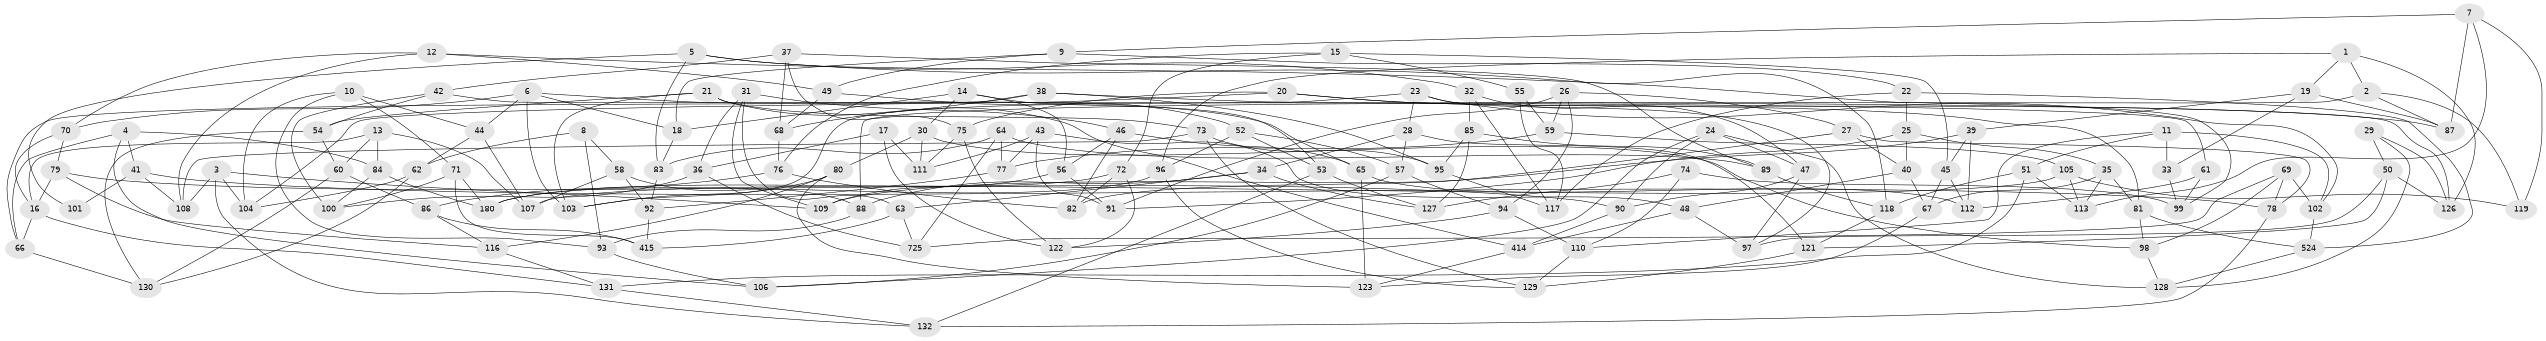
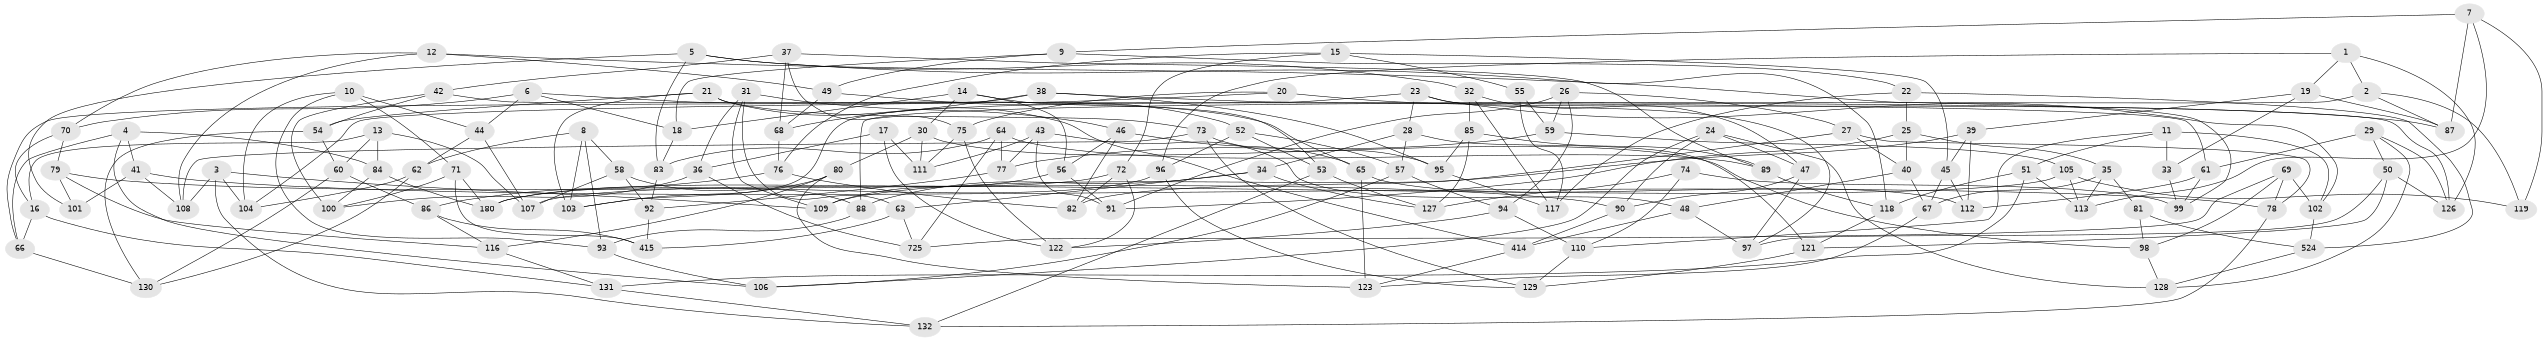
(1870, 111) -> none
none -> (2288, 151)
(532, 156) -> (576, 170)
(46, 188) -> (65, 190)
